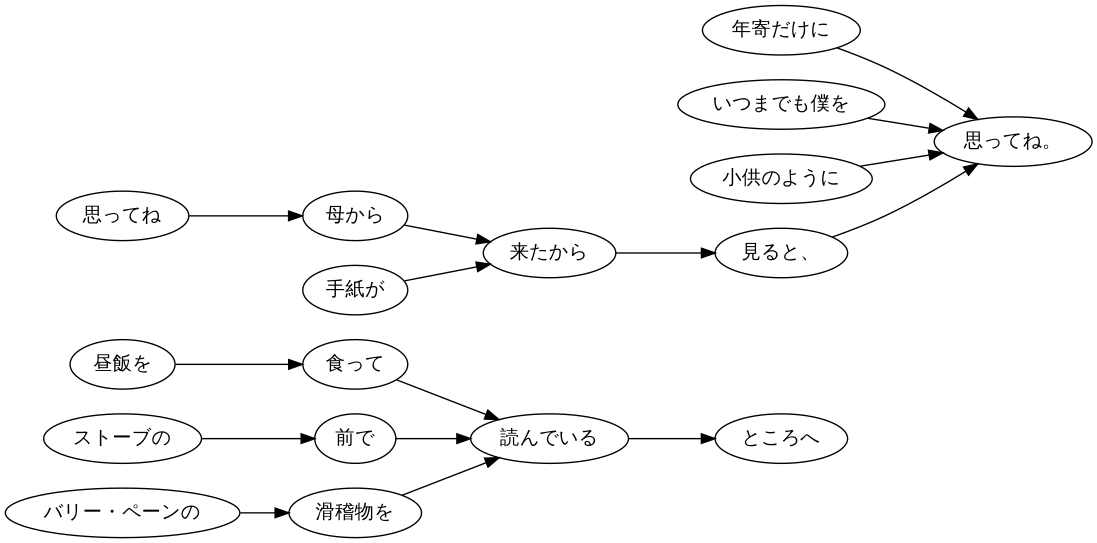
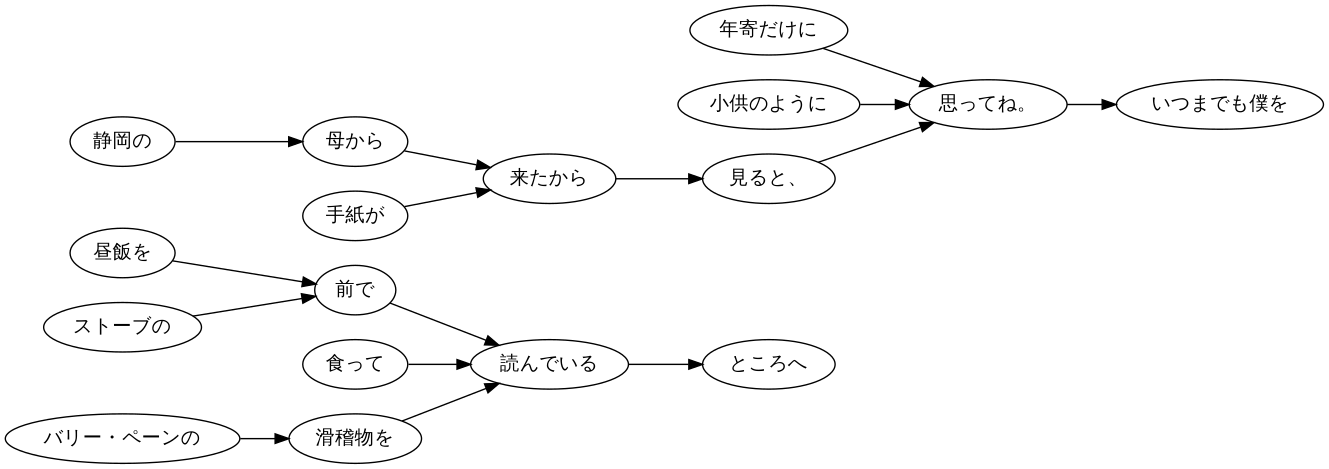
(898, 123) -> (1085, 104)
(123, 216) -> (123, 142)
(232, 364) -> (238, 271)
